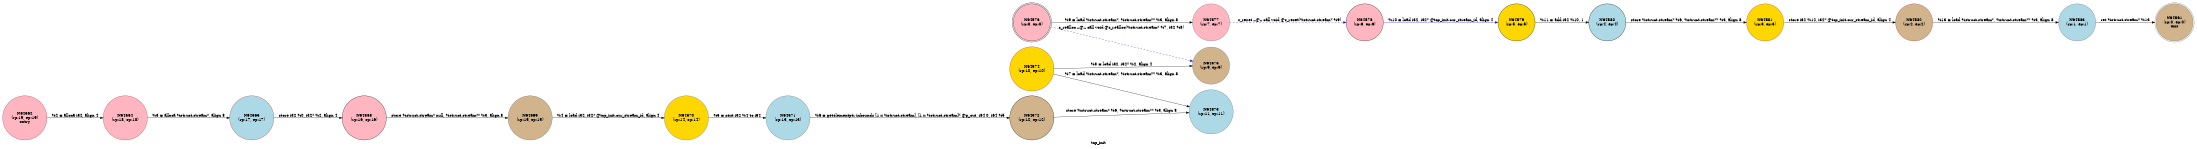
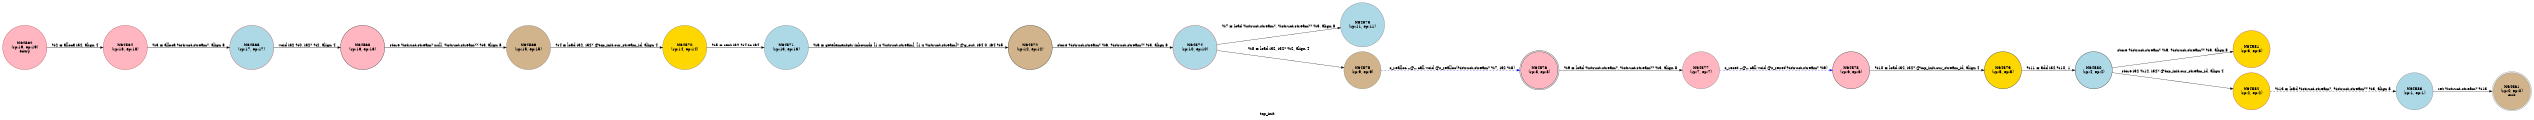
(1439, 22) -> (1926, 70)
(1838, 22) -> (2171, 81)
(1914, 22) -> (2252, 91)
(1994, 22) -> (2332, 91)
(1121, 44) -> (1449, 70)
(1032, 69) -> (1195, 48)
(1120, 115) -> (1111, 48)
(308, 116) -> (307, 45)
